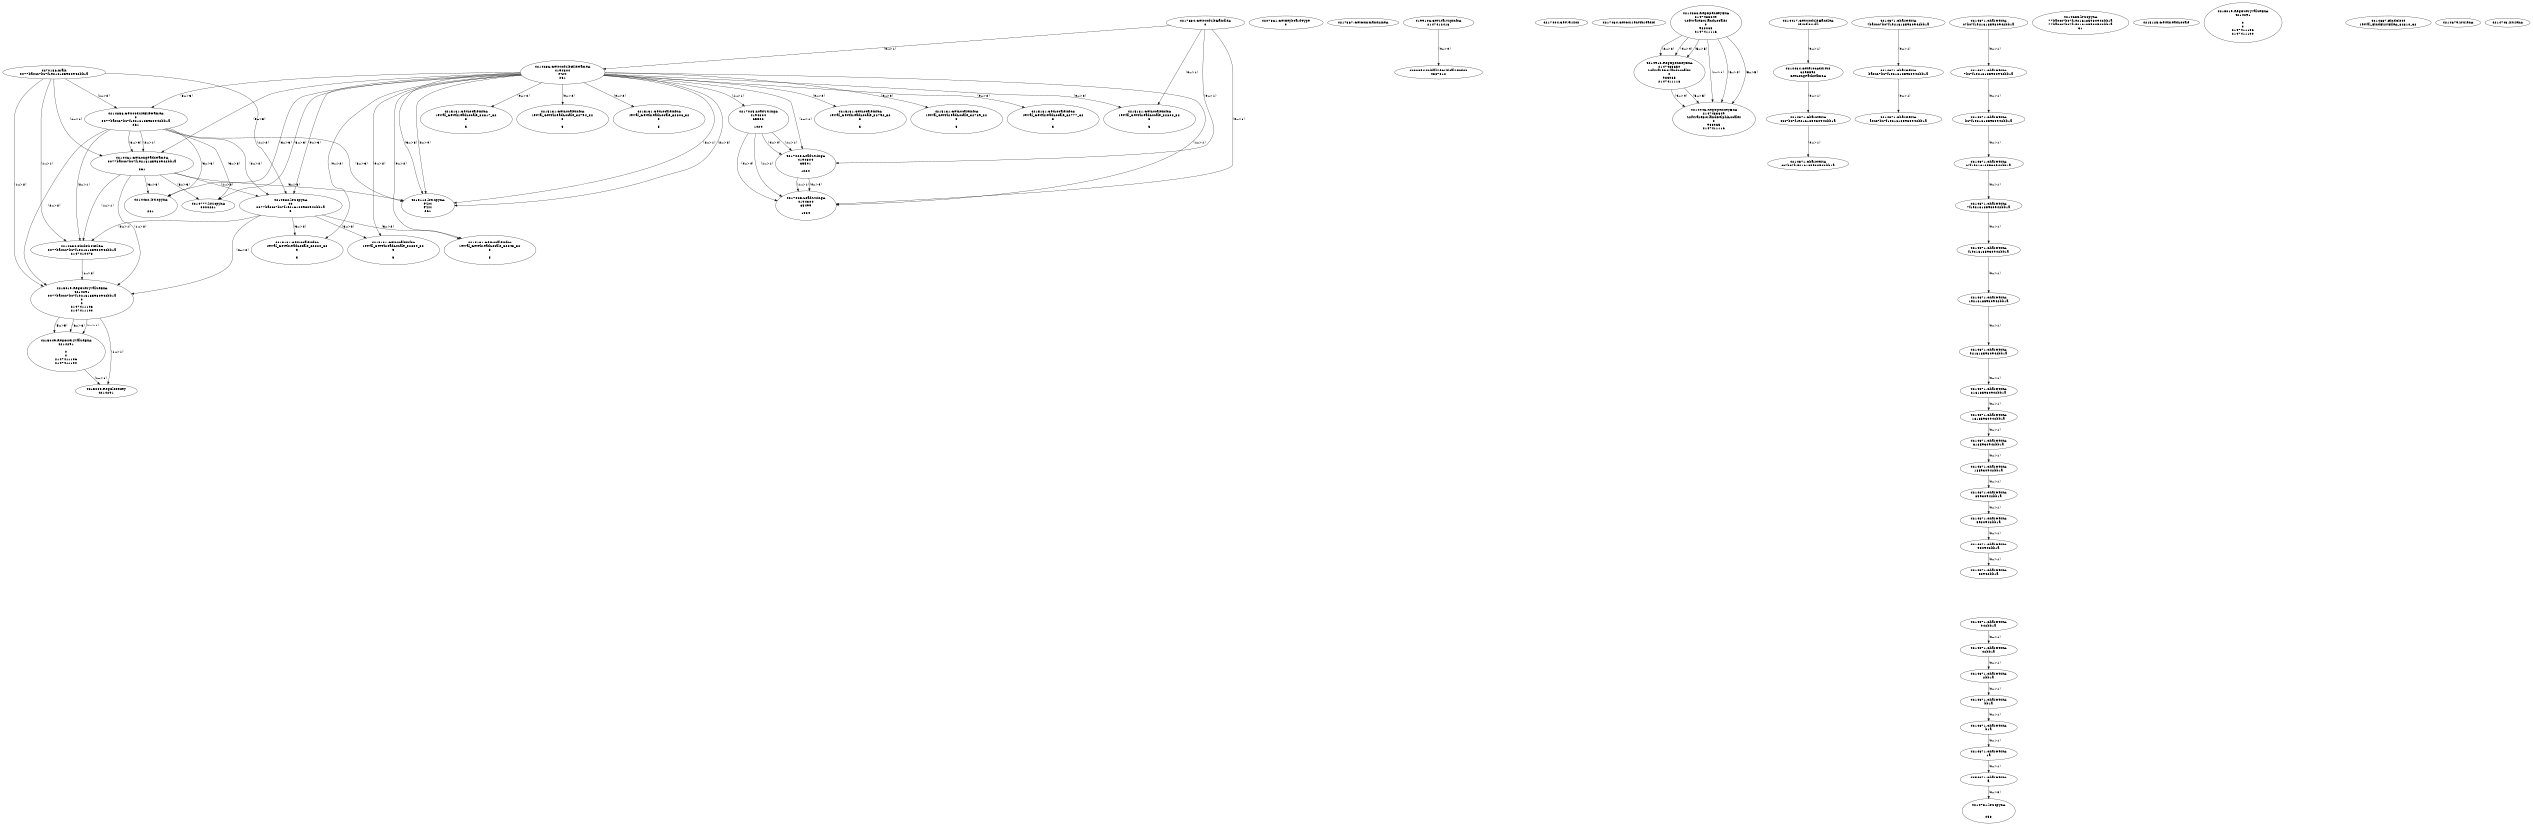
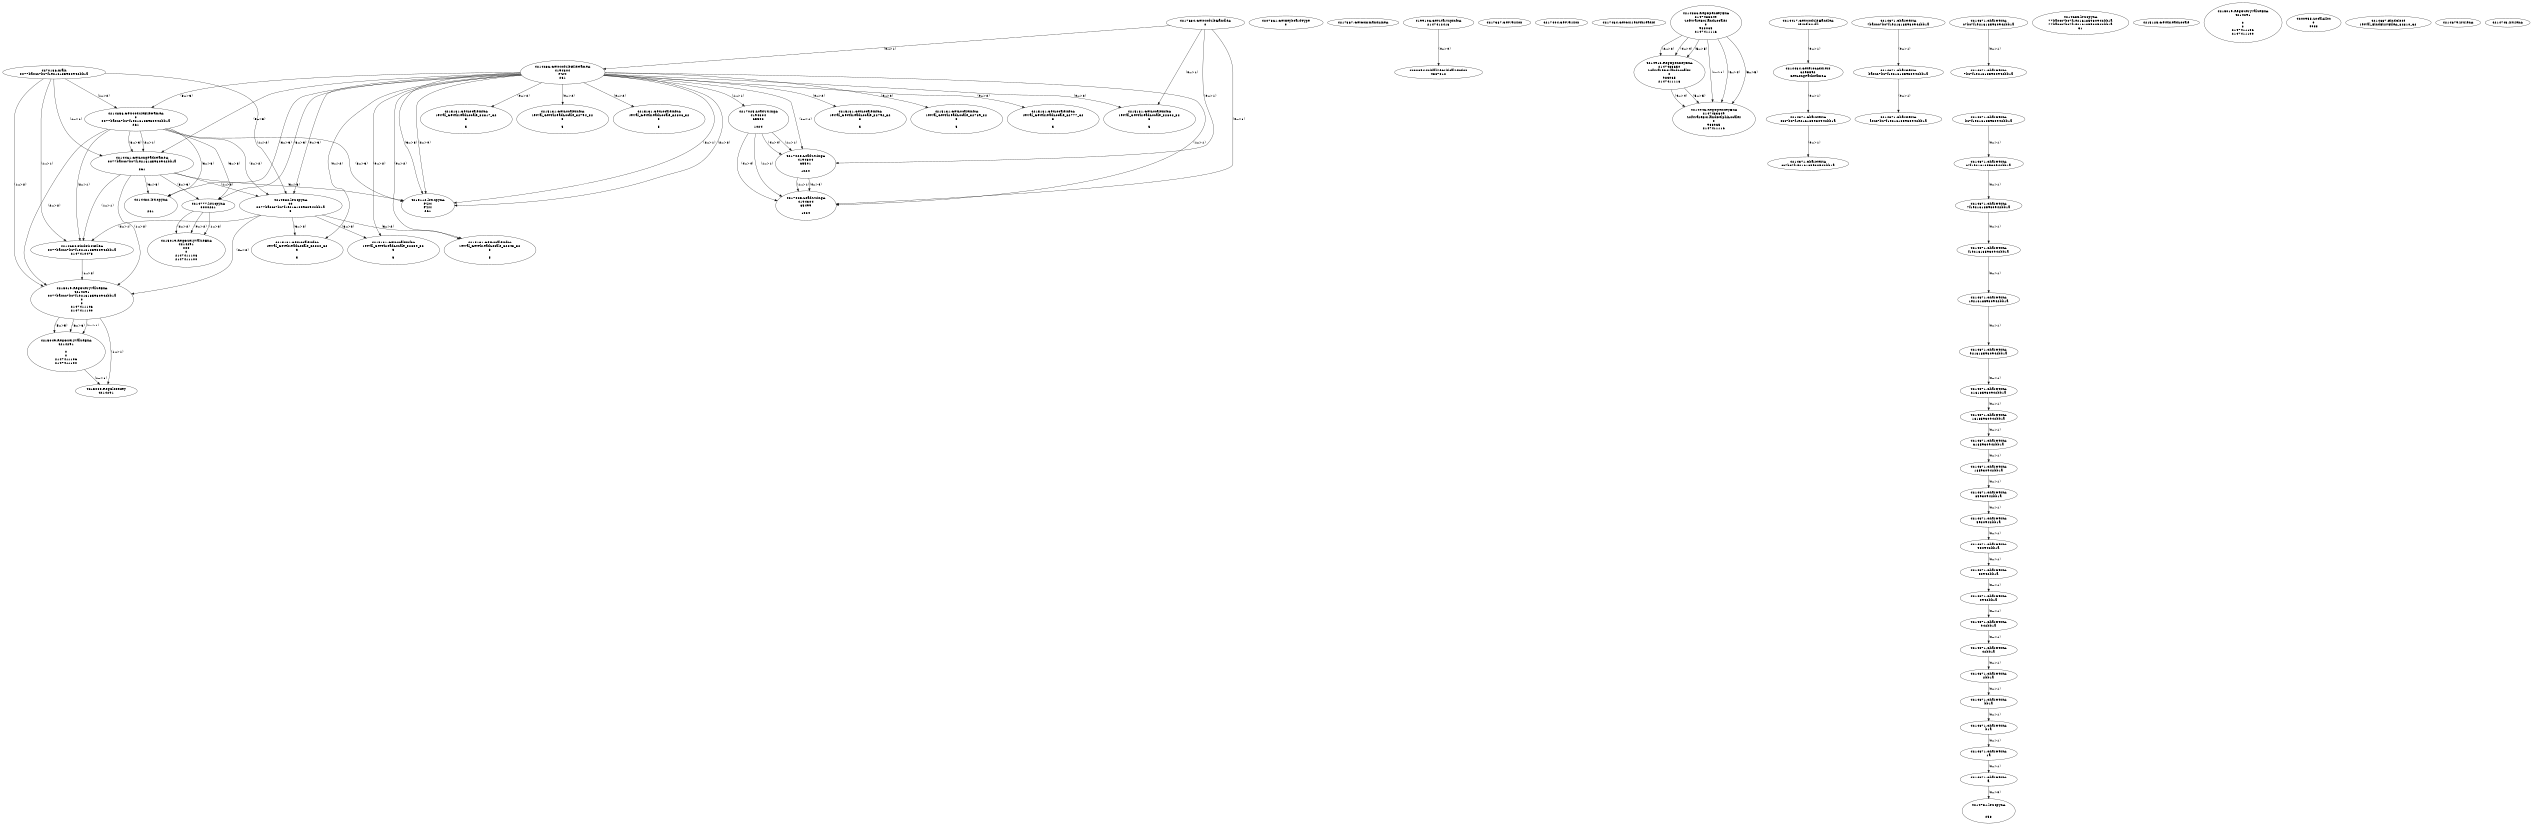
none -> (1505, 23)
none -> (2314, 23)
(1989, 94) -> none
none -> (186, 250)
none -> (1989, 598)
(1989, 779) -> (1989, 779)
